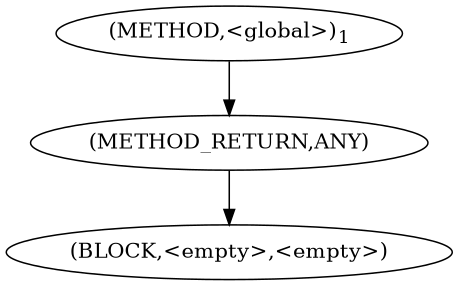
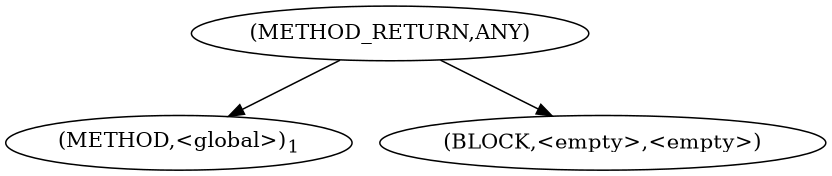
(229, 81) -> (291, 85)
